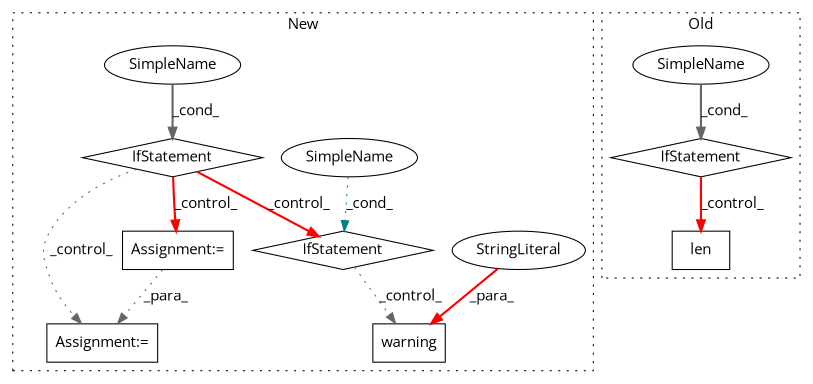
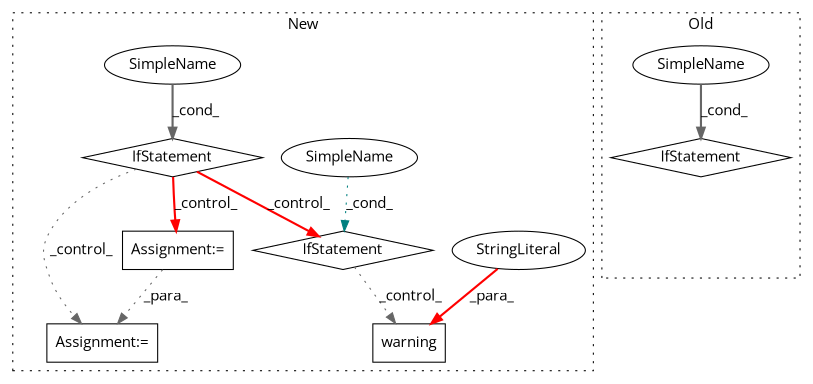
(701, 250) -> none
